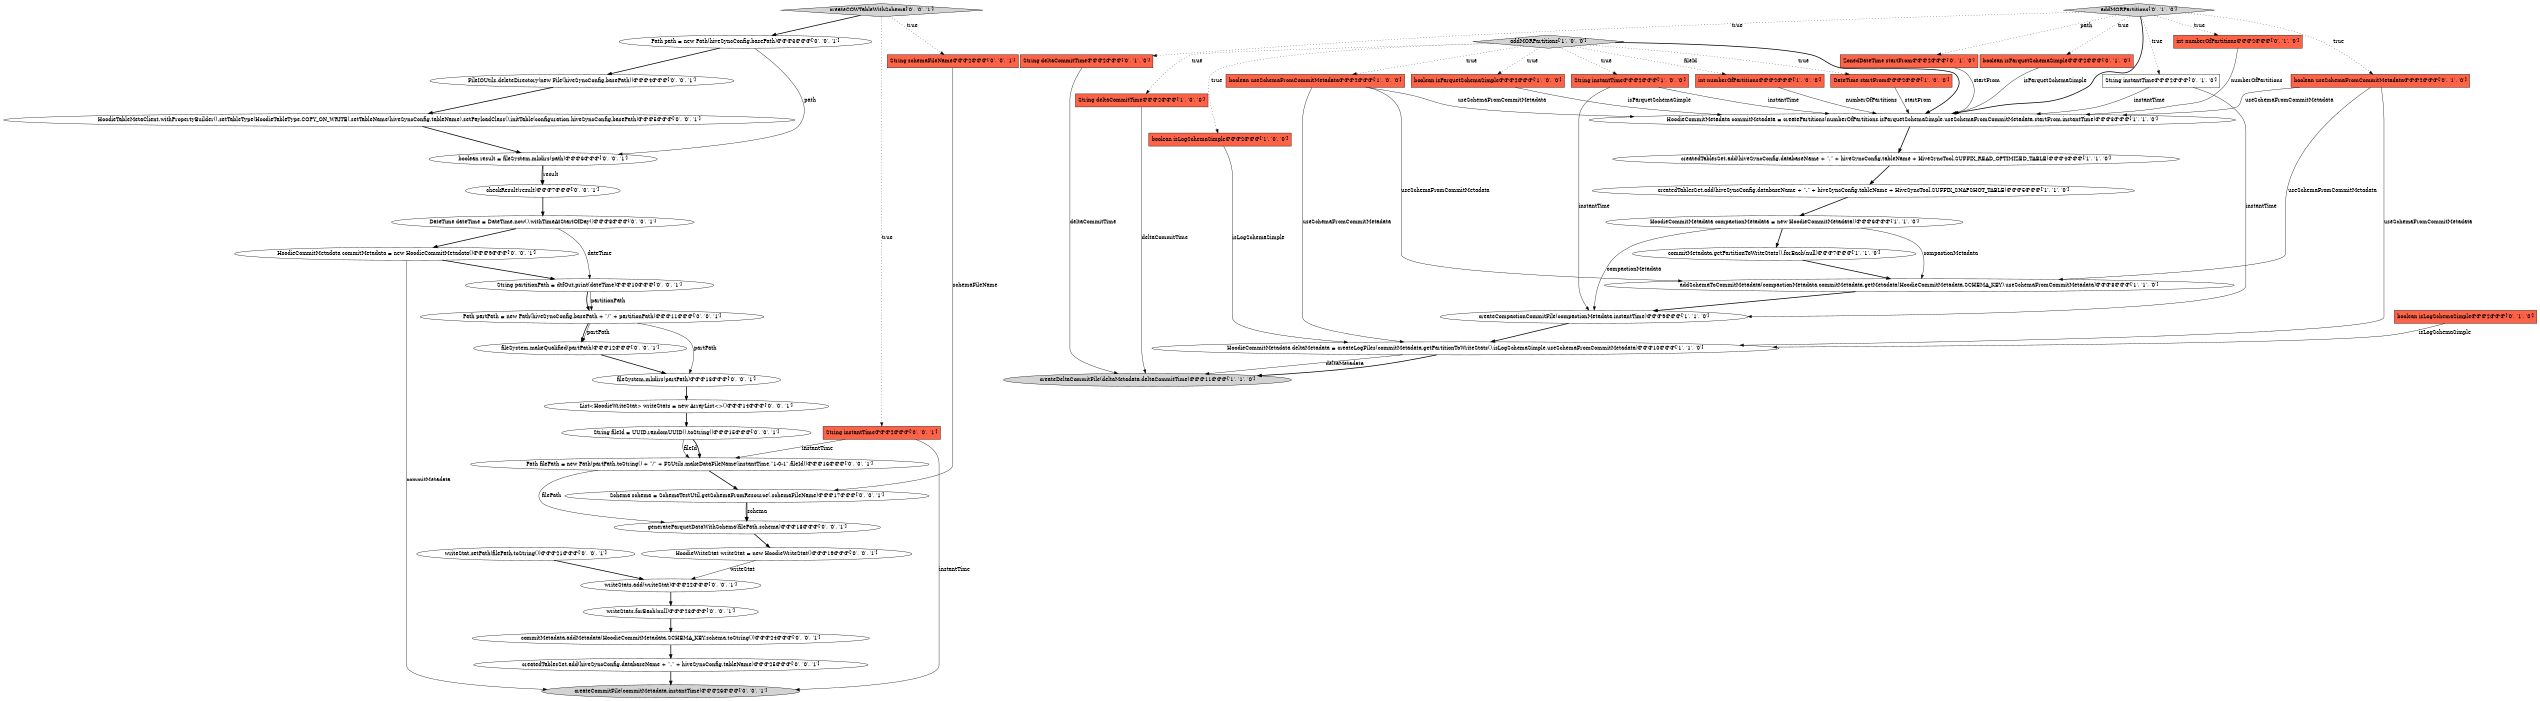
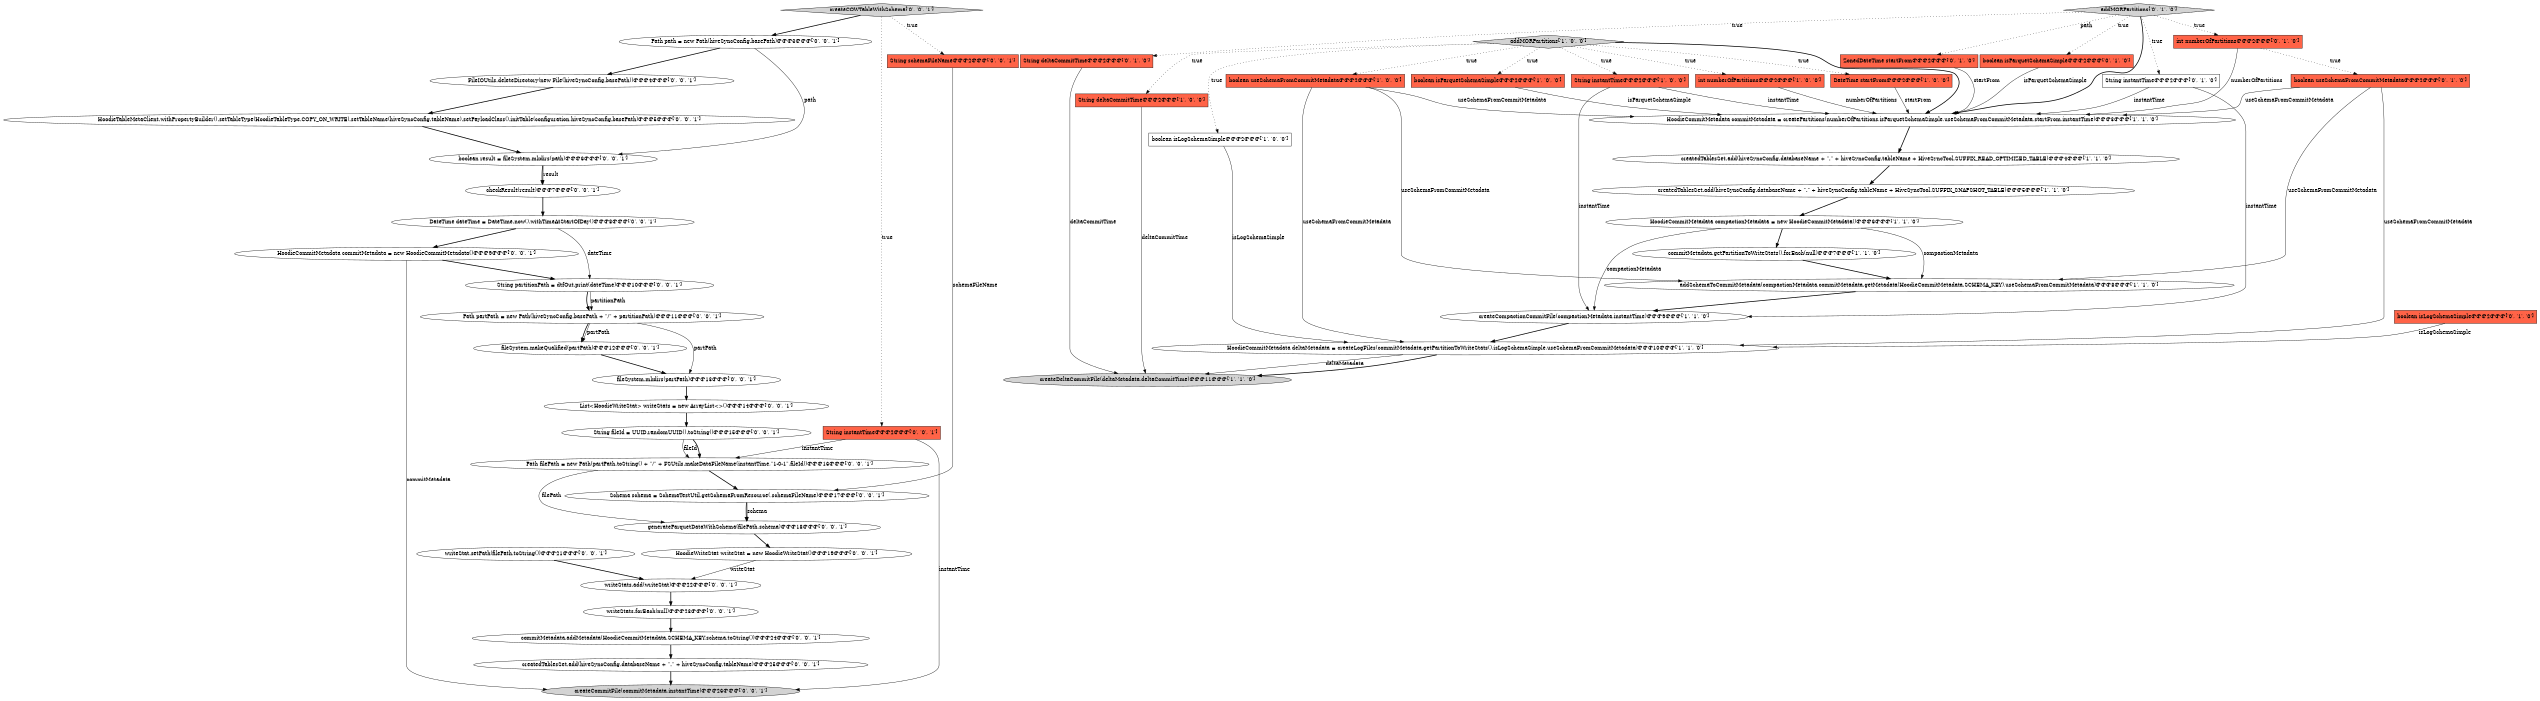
(2281, 28) -> (2307, 61)
(1691, 61) -> (1691, 61)
(1220, 140) -> (1220, 140)
